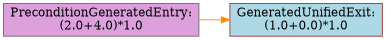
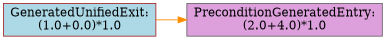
(210, 20) -> (167, 20)
